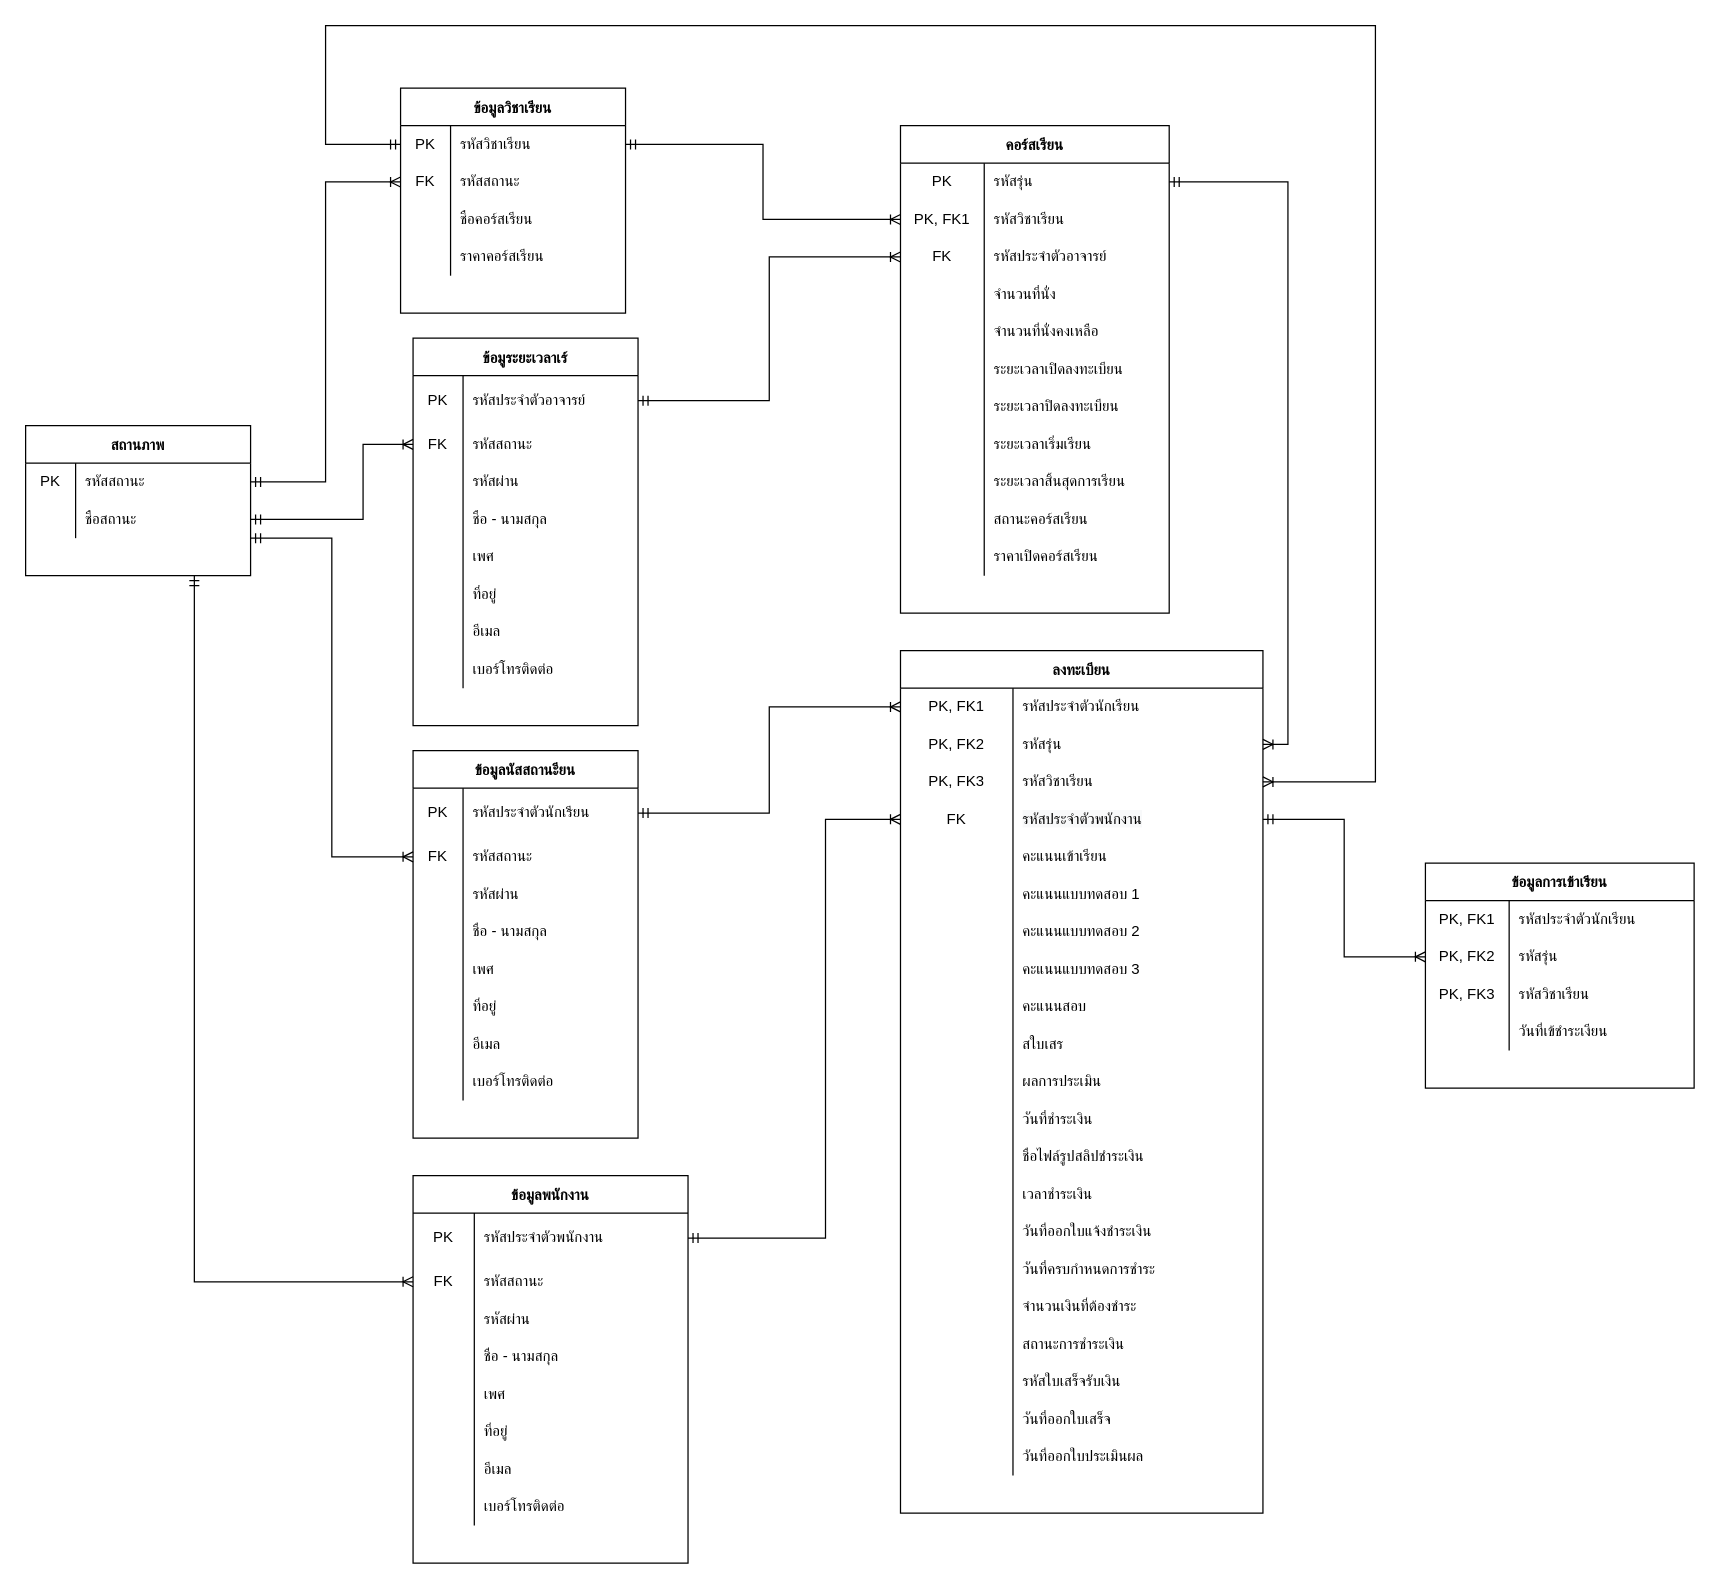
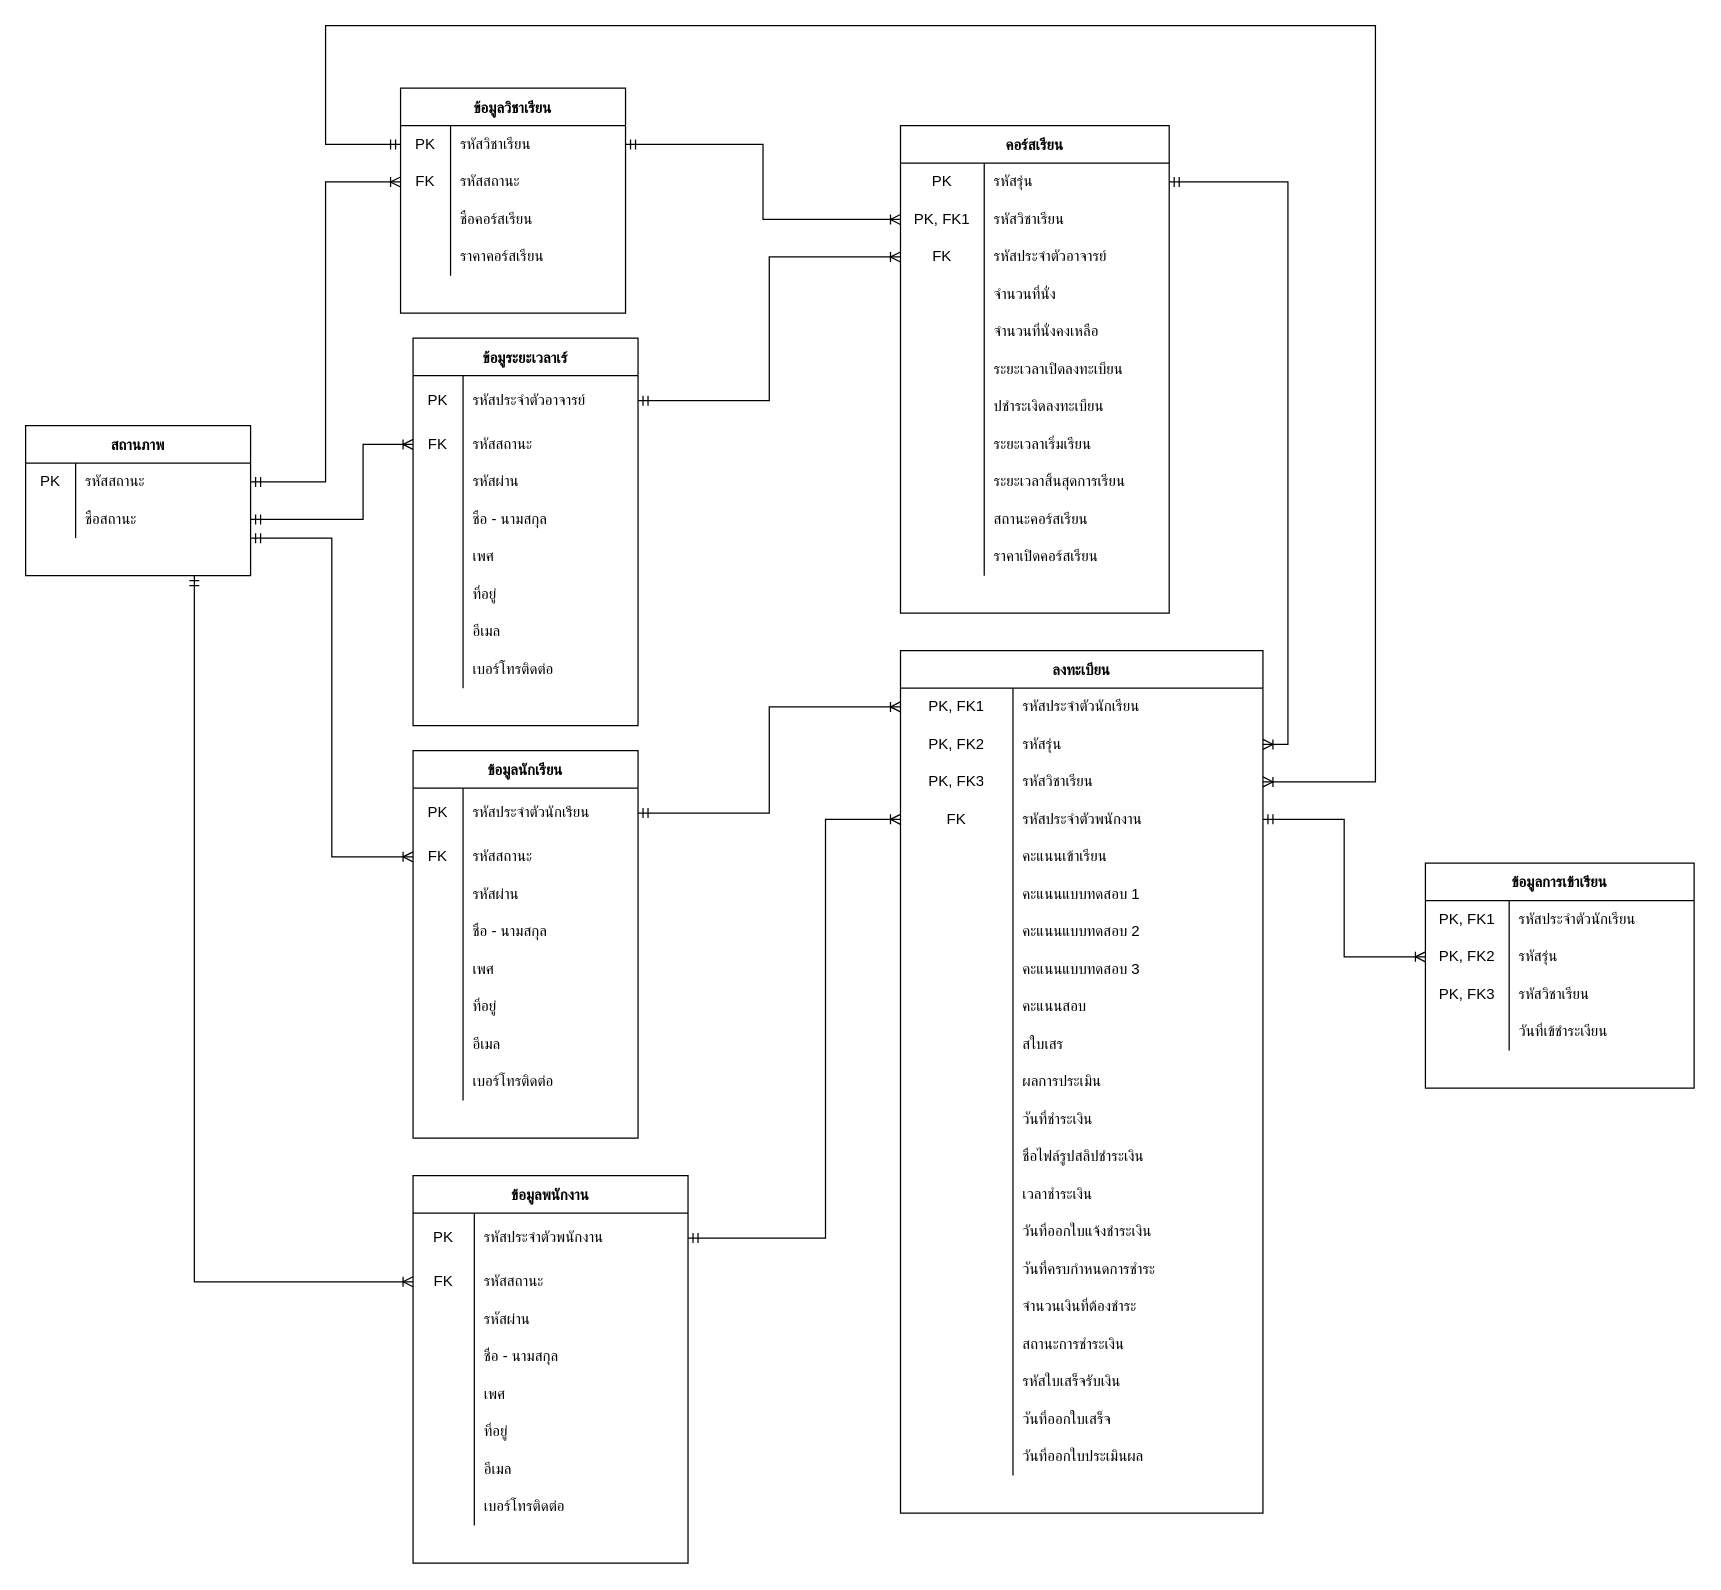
(1078, 407) -> (1070, 407)
(525, 770) -> (525, 770)
